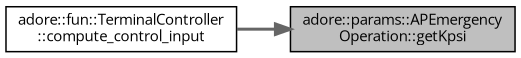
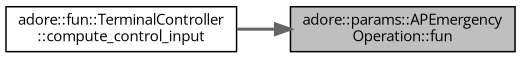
(403, 29) -> (403, 29)
